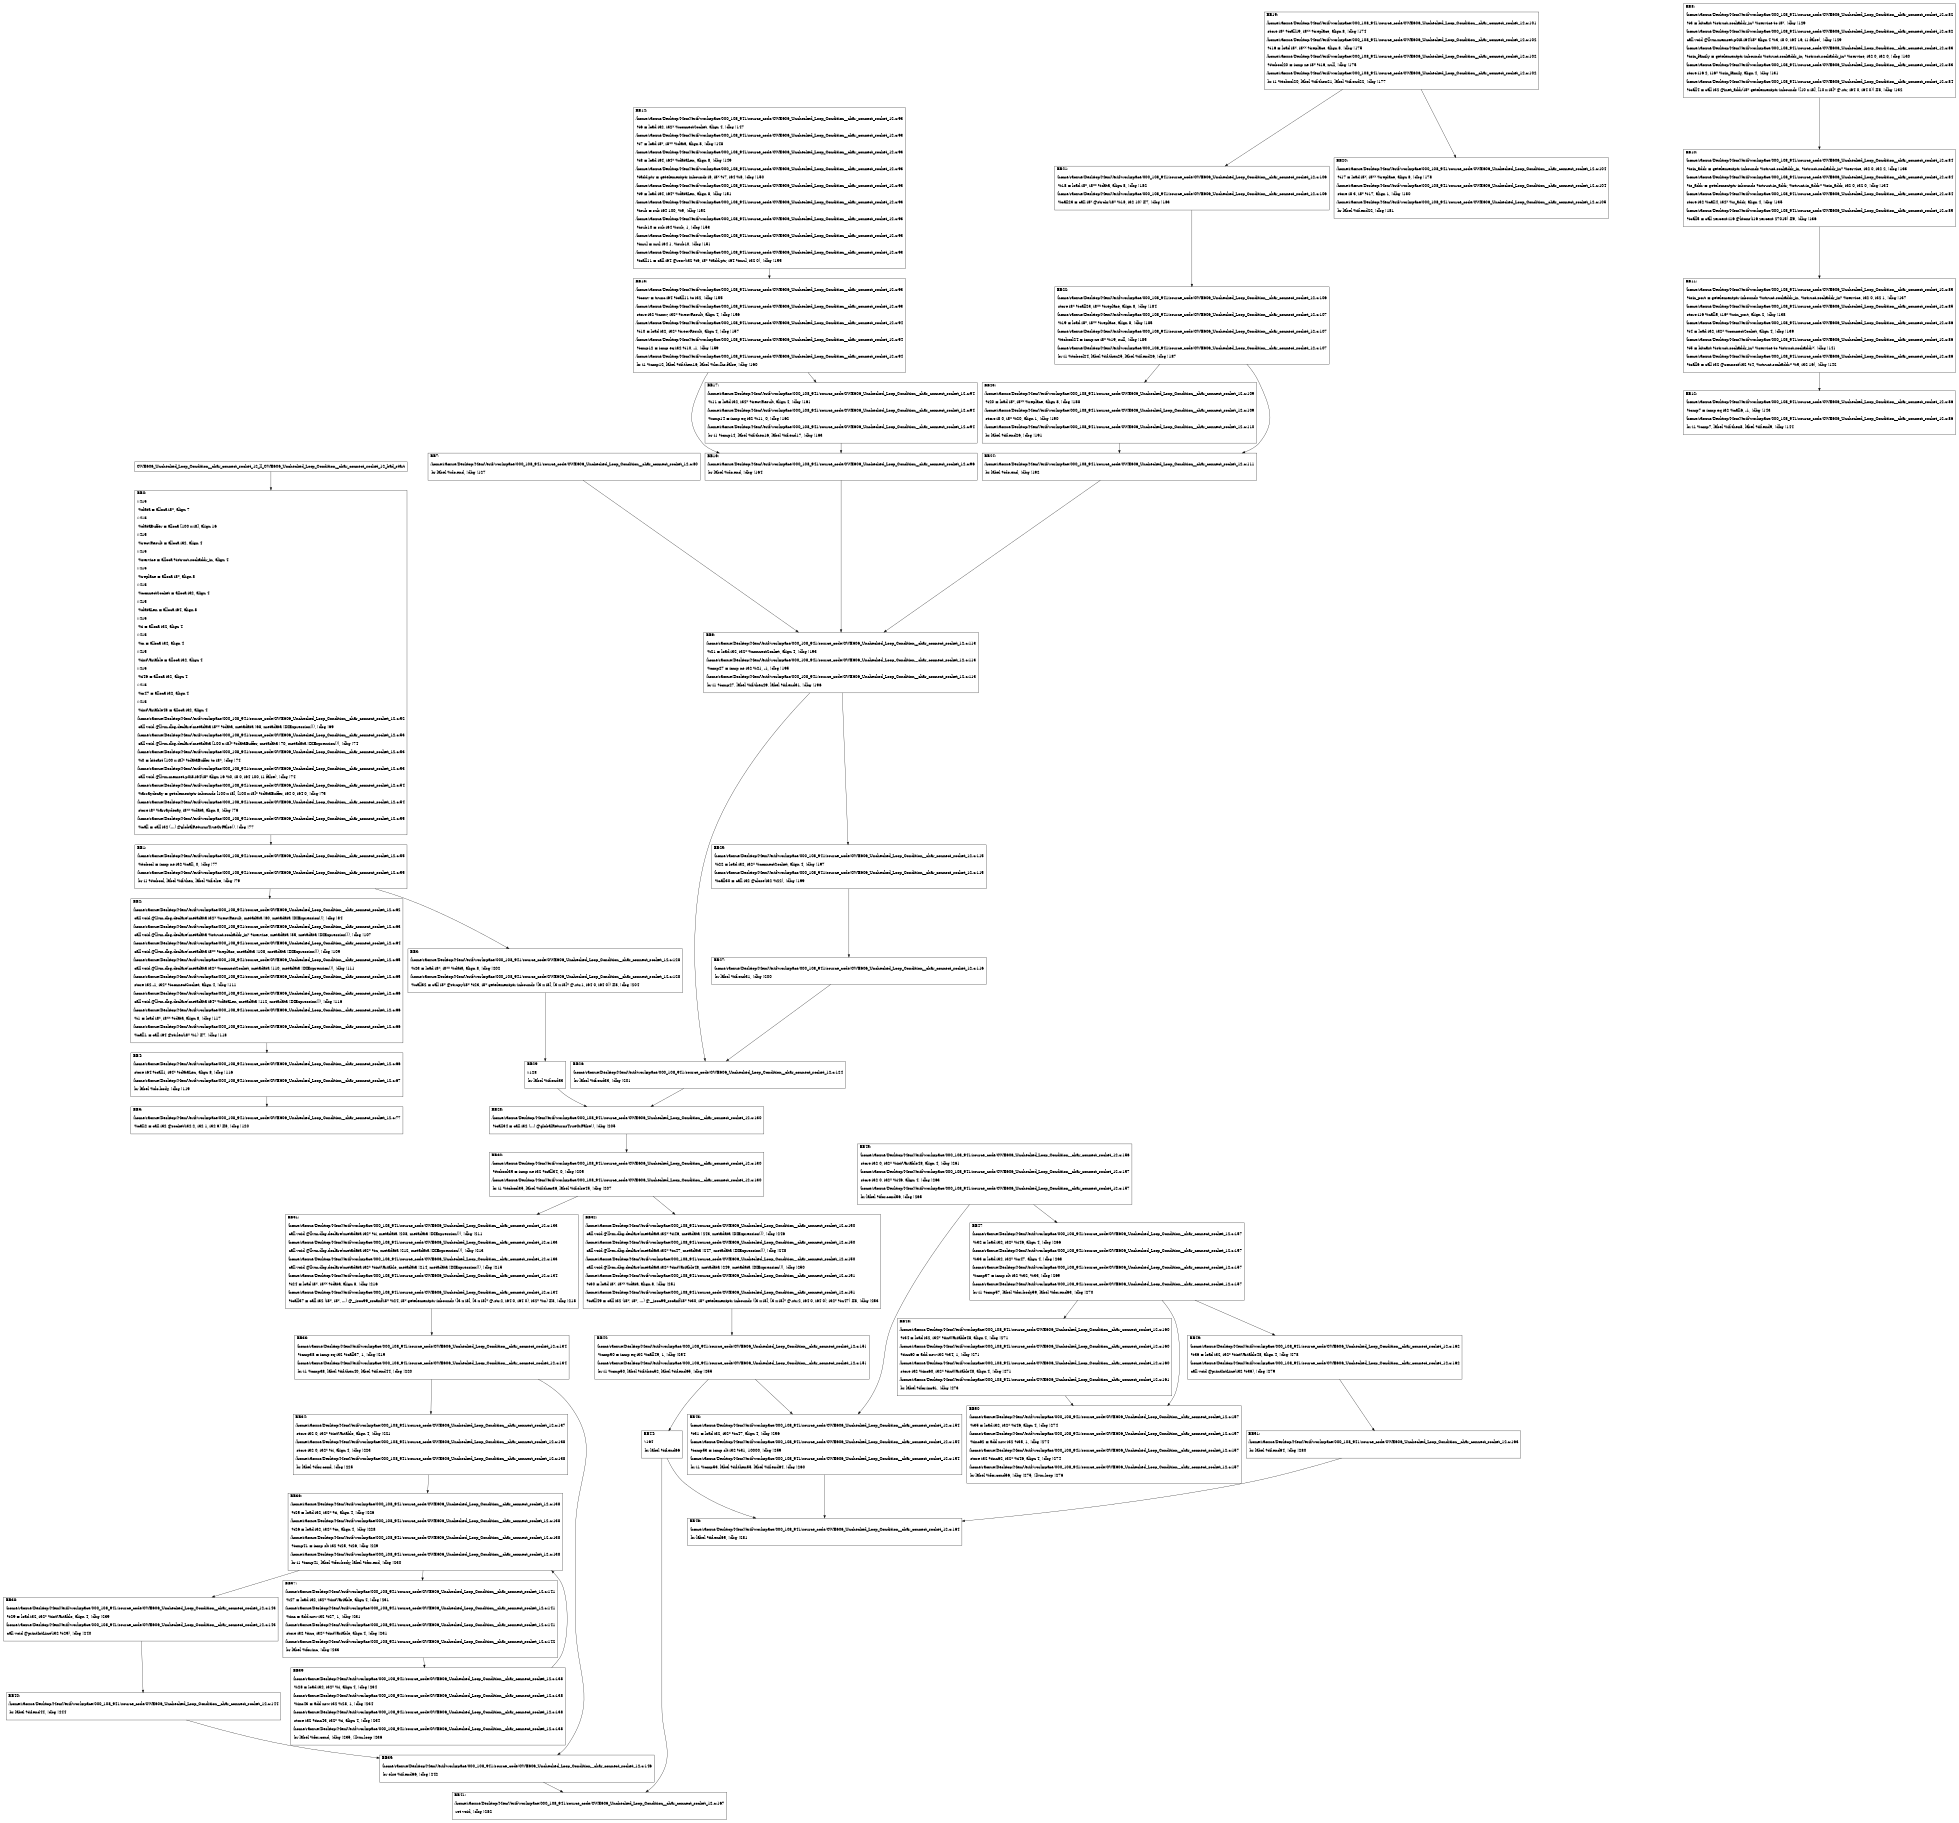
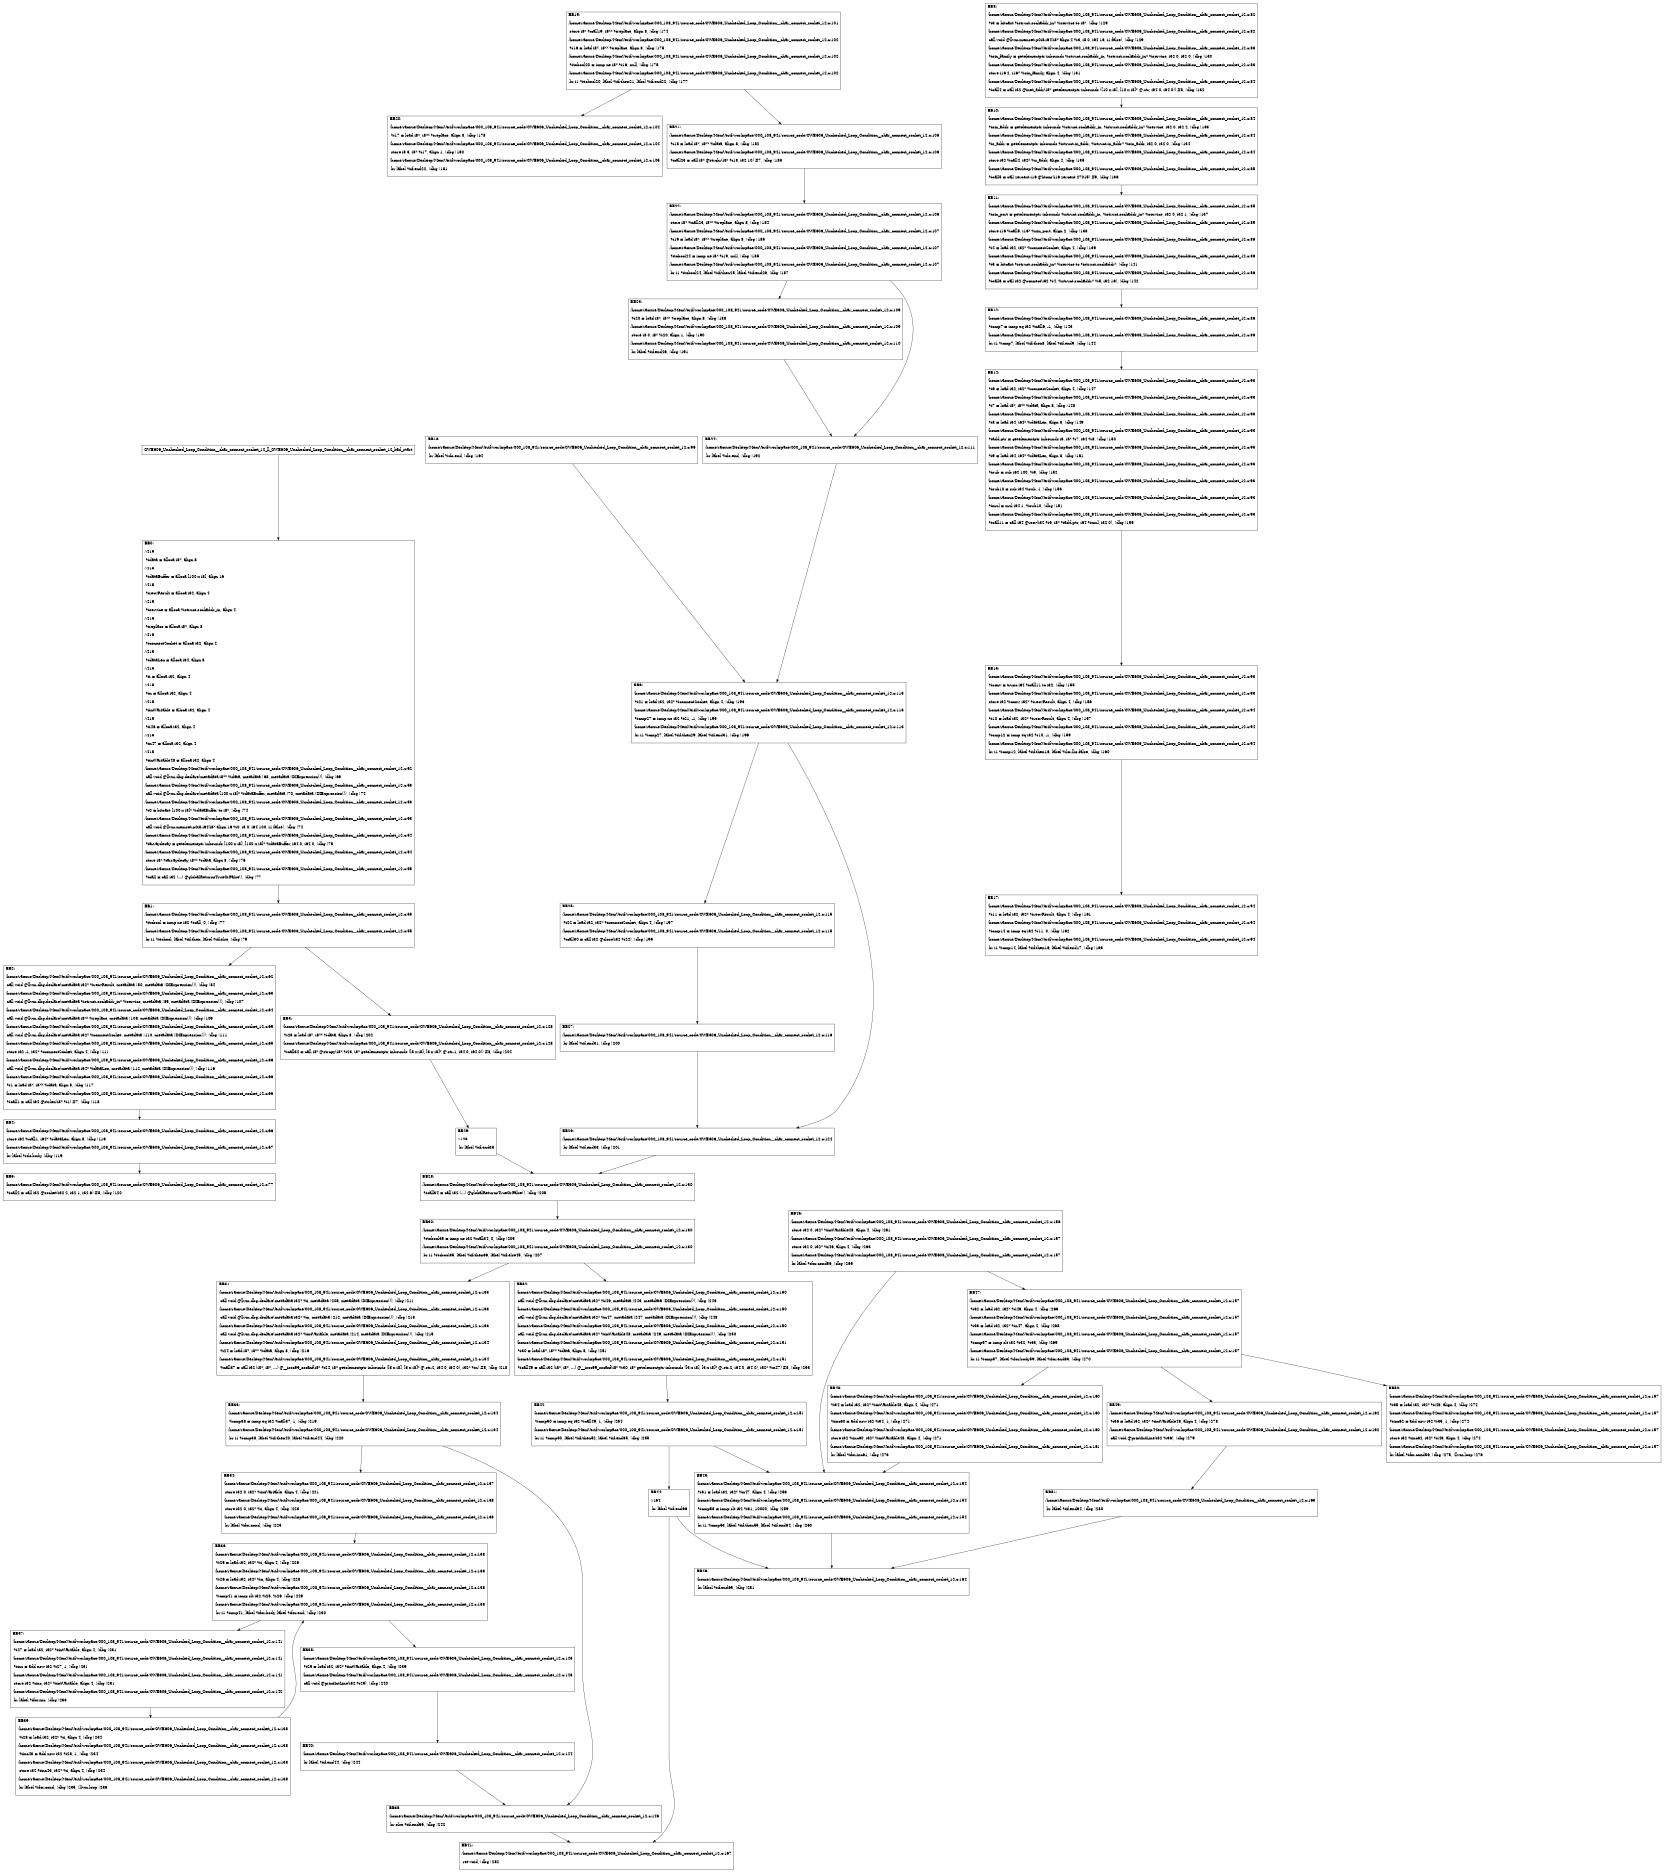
none -> (1121, 359)
(692, 416) -> none
(841, 447) -> none
(564, 467) -> none
(163, 510) -> (171, 560)
(1068, 1400) -> (892, 1467)
